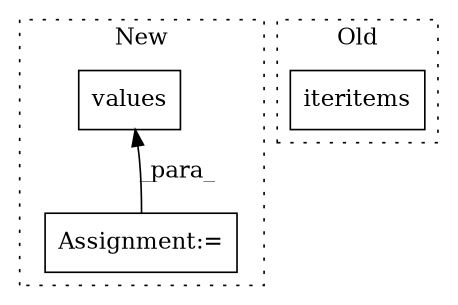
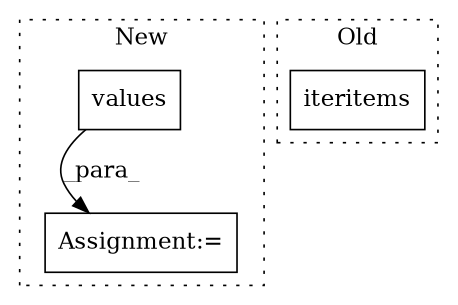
(141, 179) -> (62, 163)
